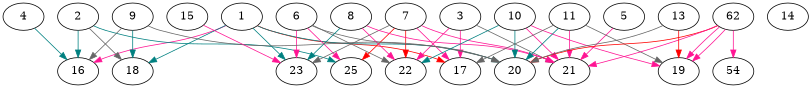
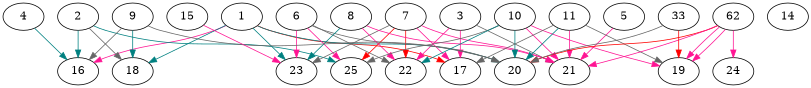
(679, 17) -> (679, 17)
none -> (437, 43)
(733, 71) -> (733, 71)
